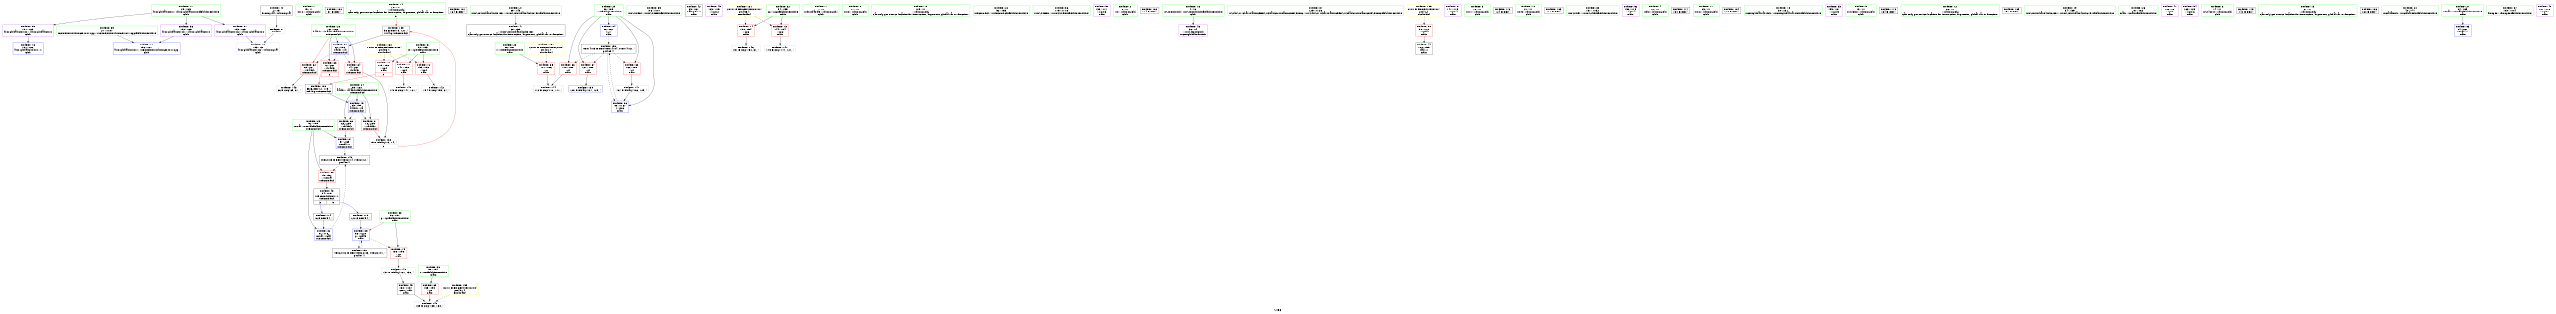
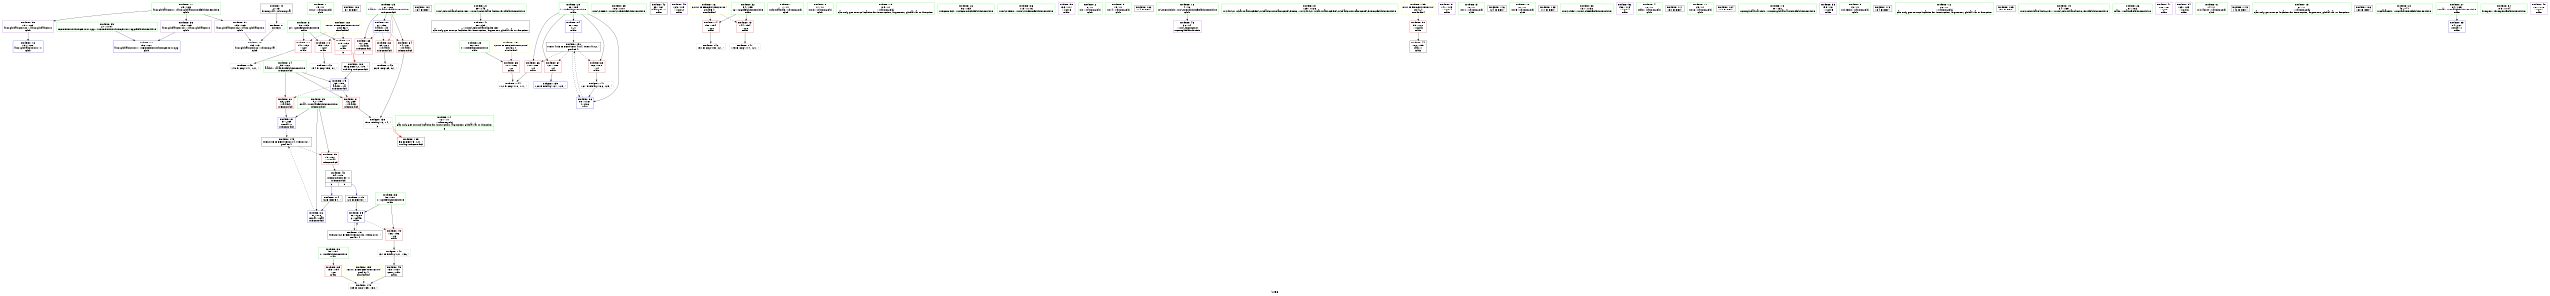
none -> (1118, 9)
(367, 40) -> none
(377, 226) -> (373, 208)
